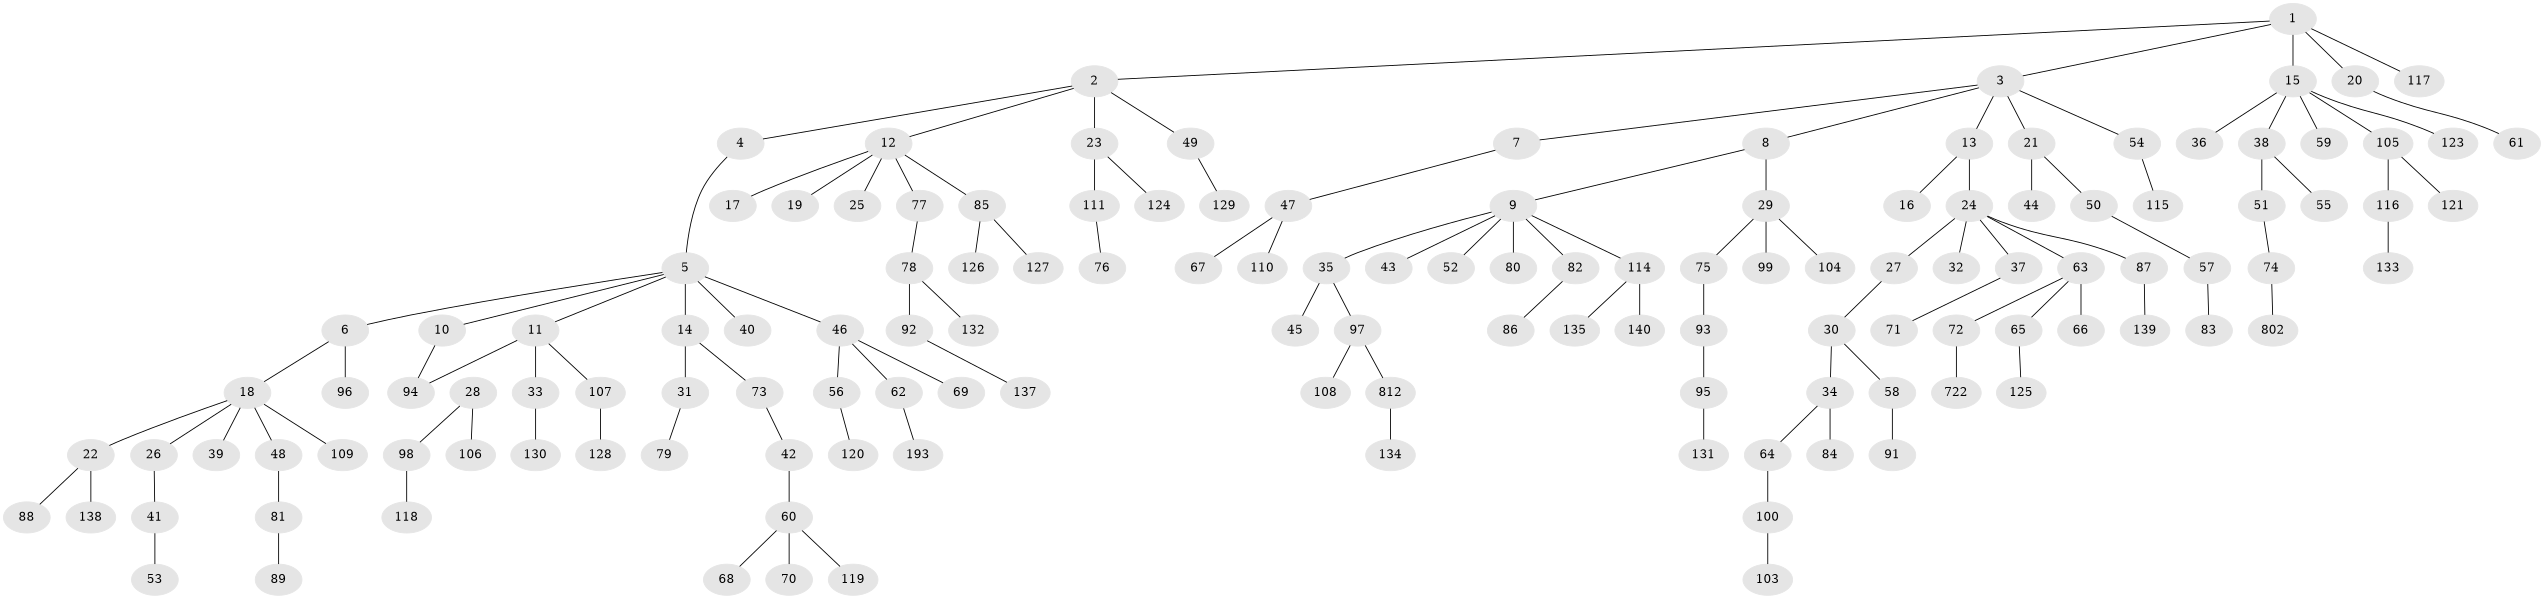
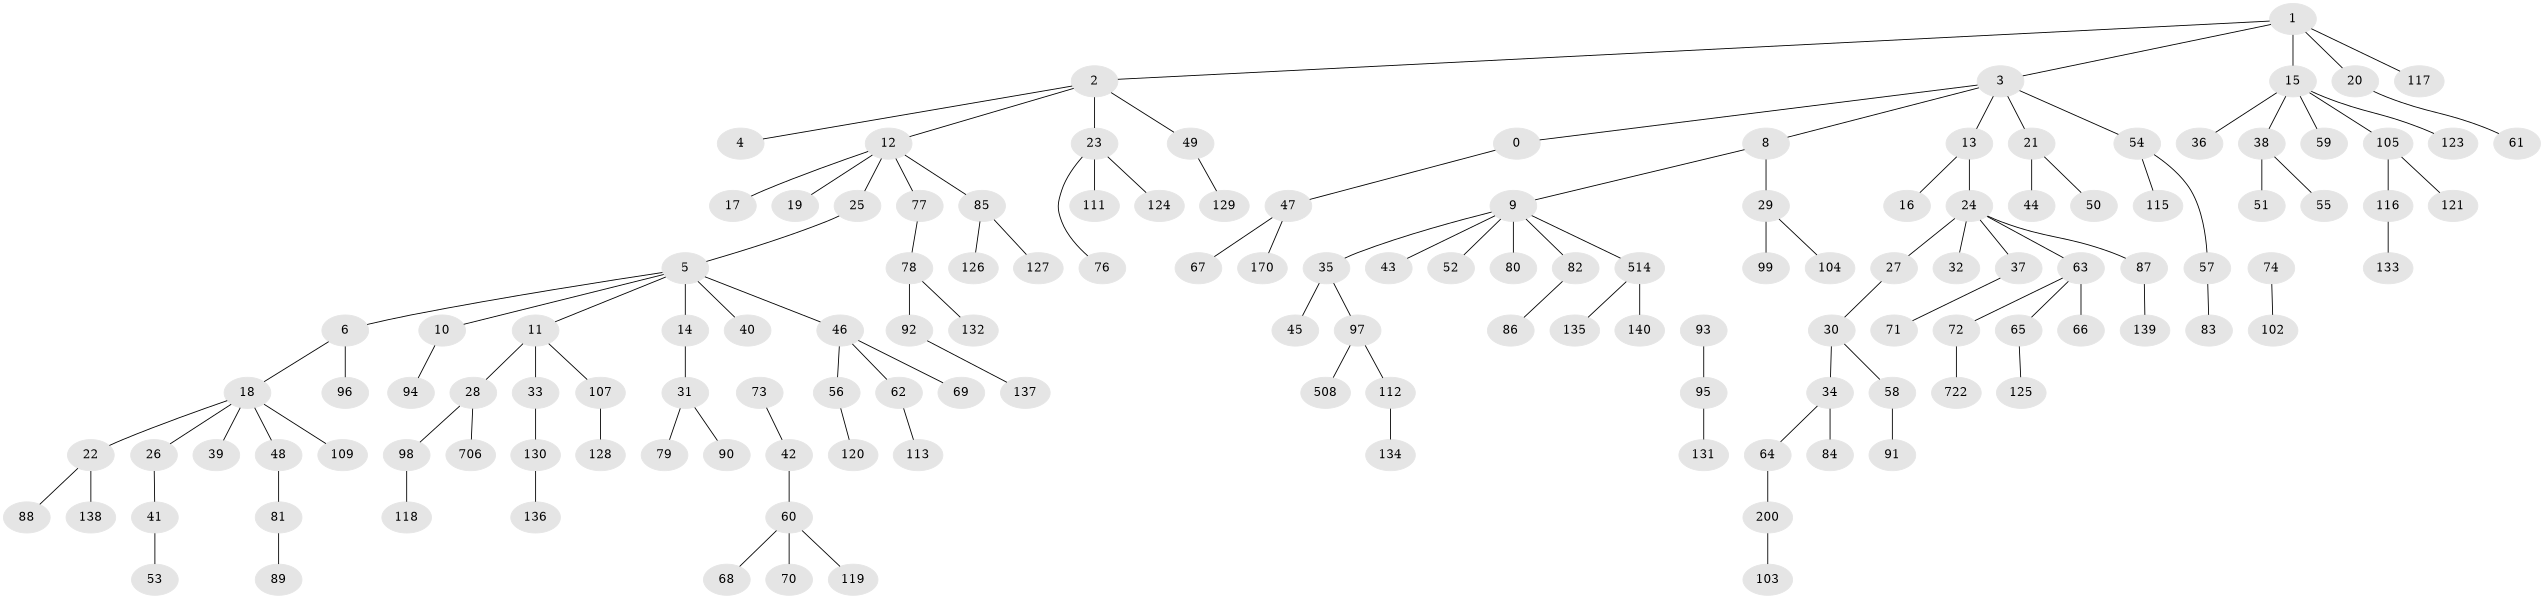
(1517, 144) -> (1517, 144)
(697, 201) -> (773, 241)
(1098, 237) -> (1058, 208)
(2151, 237) -> (2194, 196)
(2267, 237) -> none
(1262, 268) -> (1262, 268)
(1640, 268) -> (1640, 268)
(1704, 268) -> none
(2273, 331) -> (2273, 331)
(473, 362) -> (505, 362)
(723, 362) -> none
(1326, 393) -> (1326, 393)
(1391, 393) -> (1391, 393)
(471, 455) -> (471, 455)
none -> (727, 455)
(918, 455) -> (918, 455)
none -> (536, 517)
(1768, 517) -> (1768, 517)
